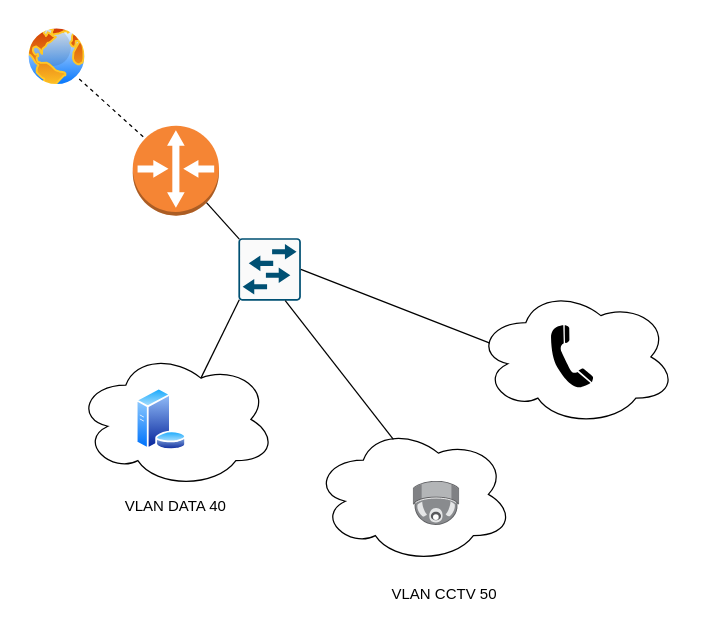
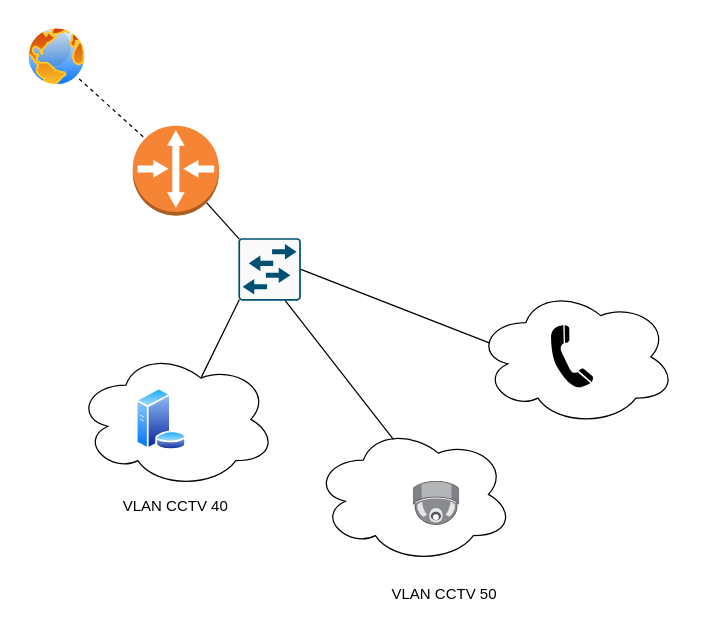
(176, 507) -> (176, 507)
